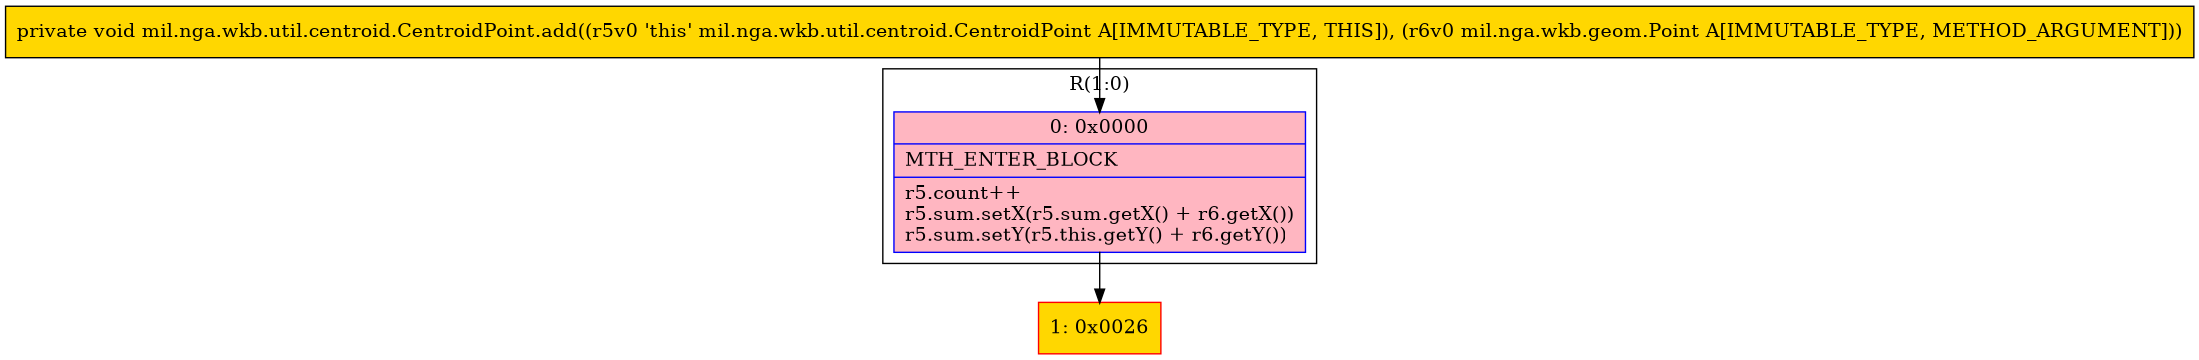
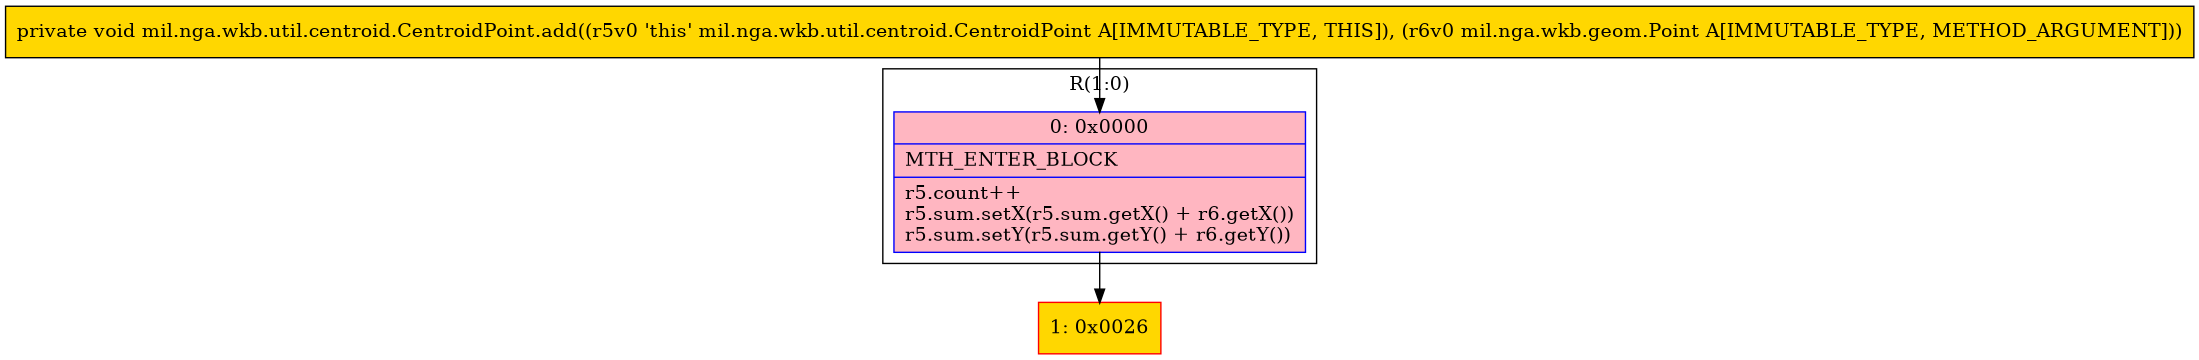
(1096, 235) -> (1098, 235)
